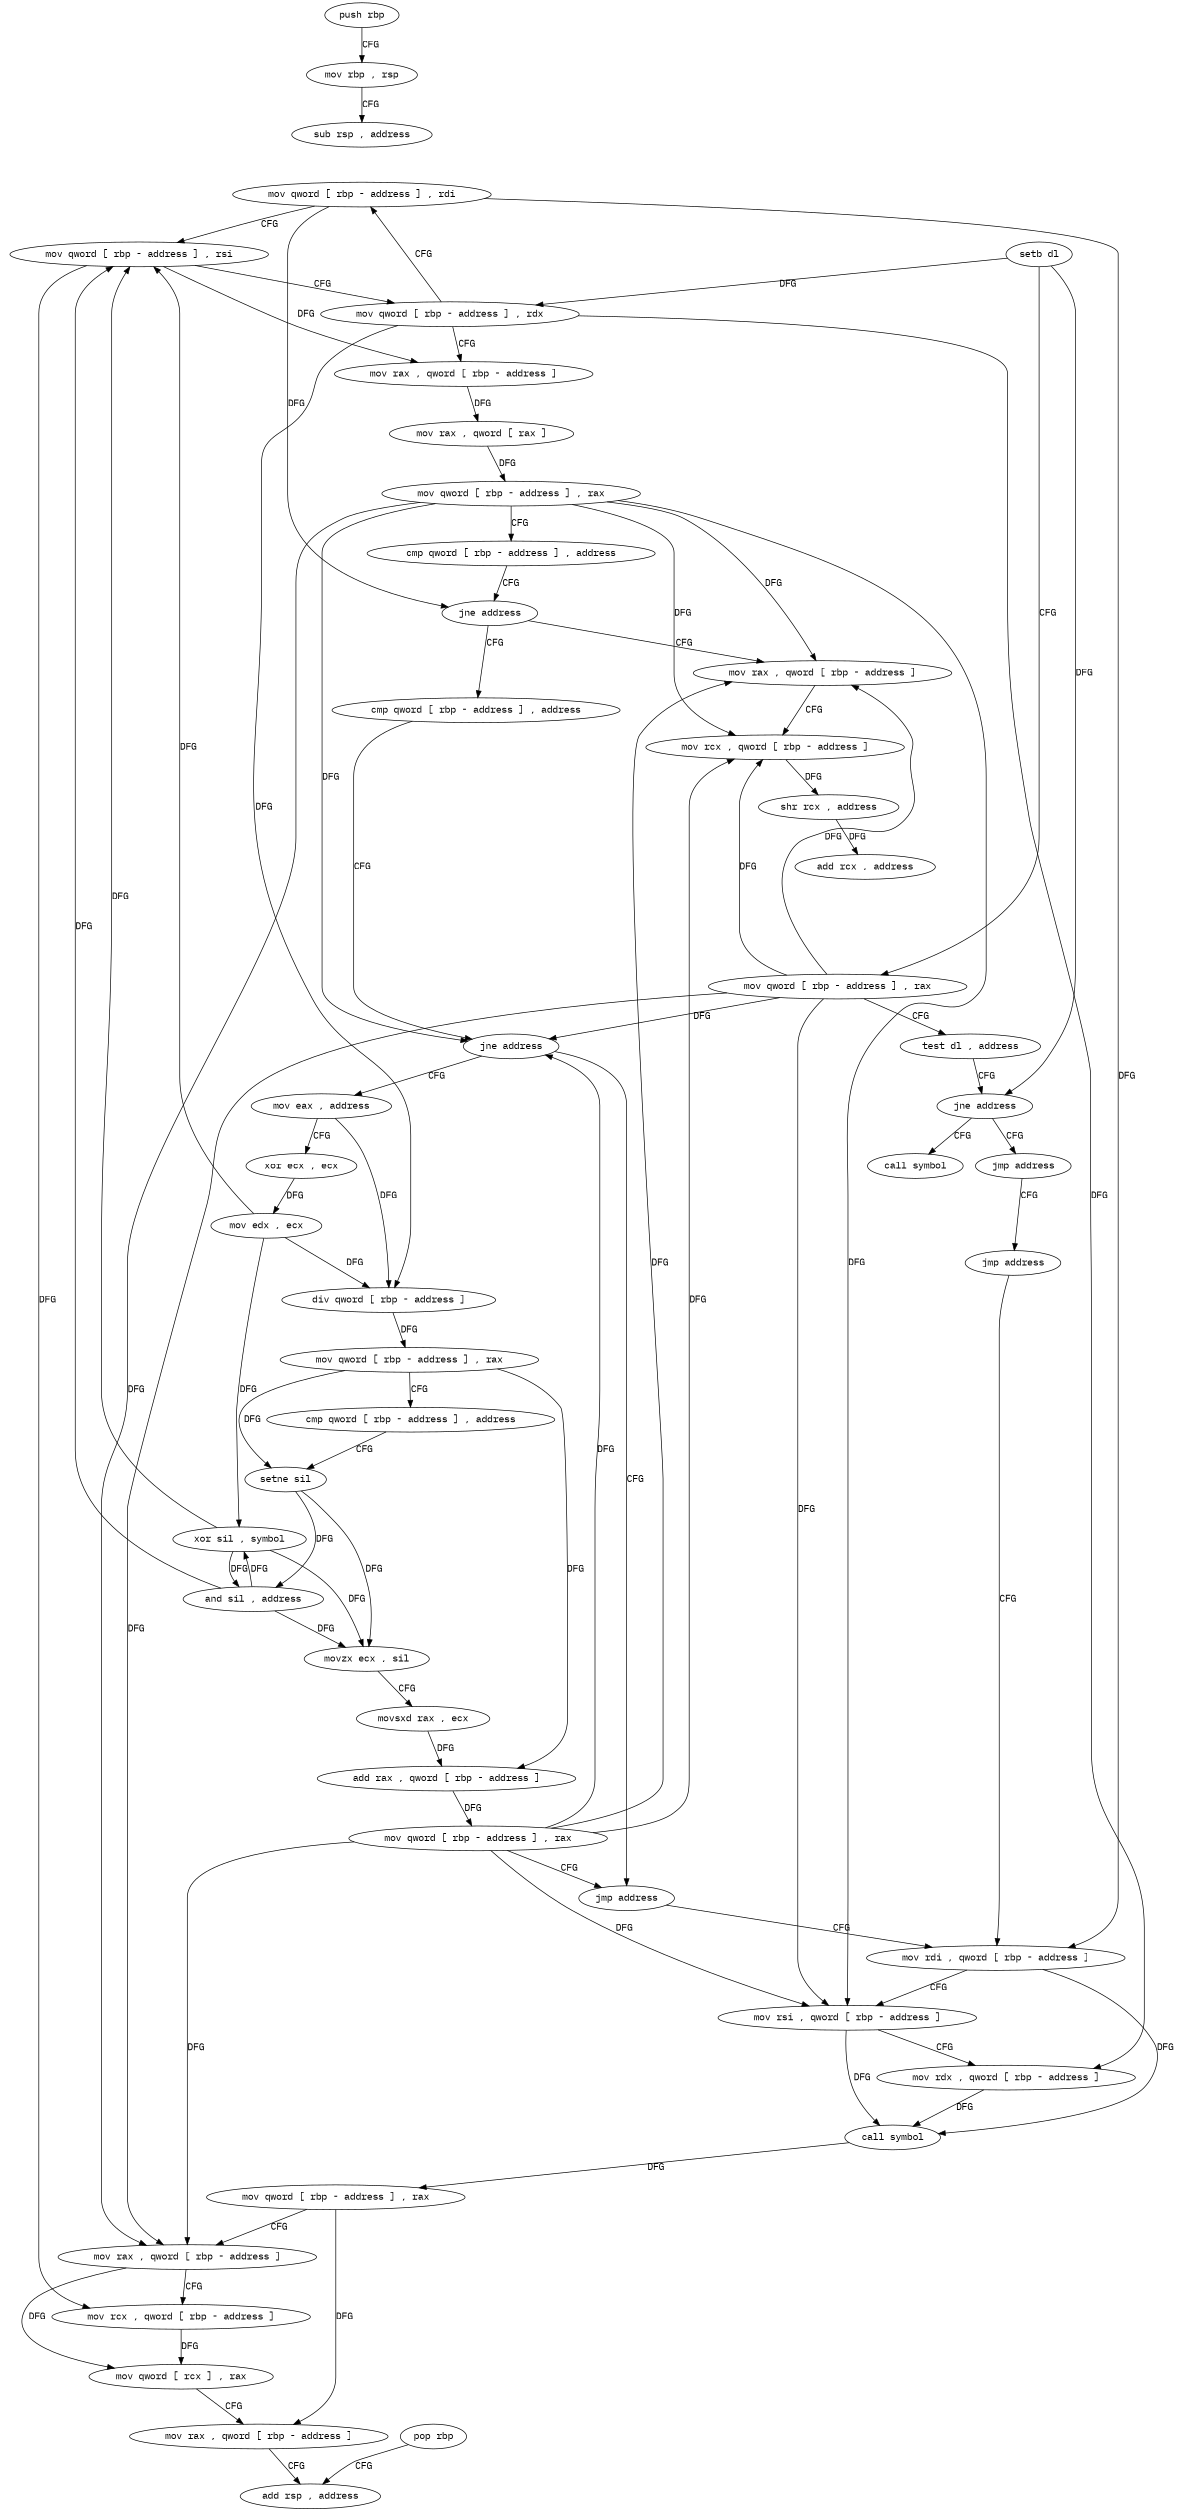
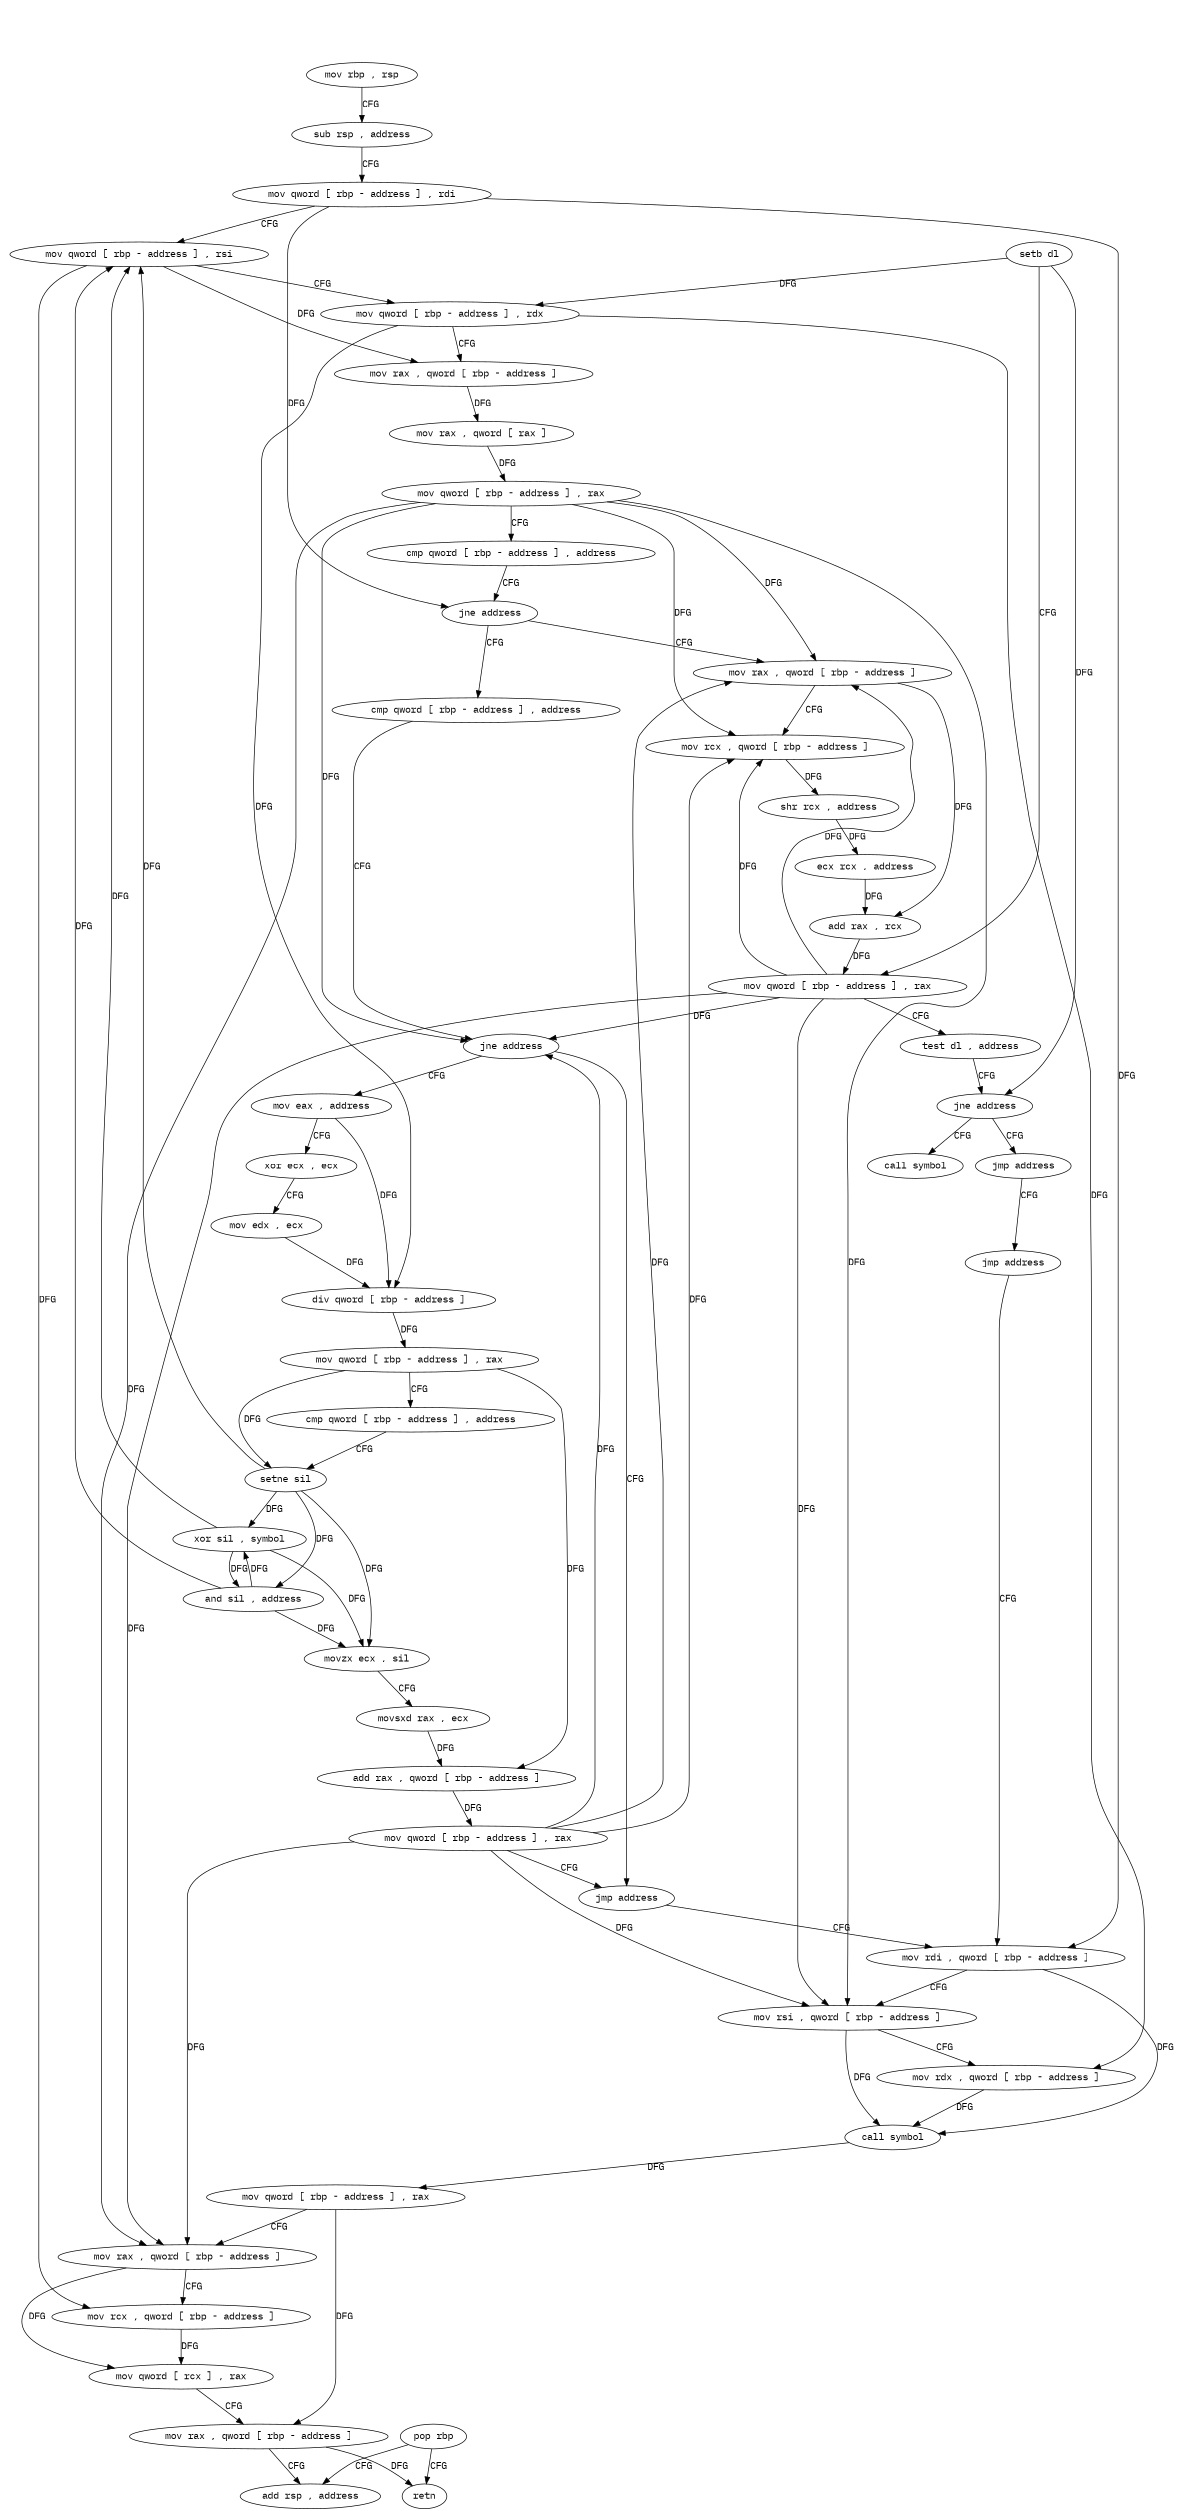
(362, 15) -> none
(408, 257) -> (362, 161)
(180, 751) -> (143, 890)
(865, 867) -> (865, 867)
none -> (865, 927)
(295, 1196) -> (295, 1196)
(240, 1378) -> (265, 1507)
none -> (424, 2496)
